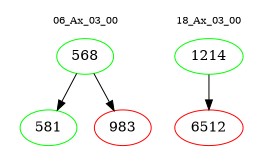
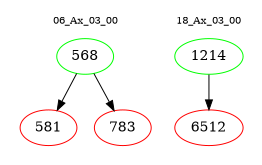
(49, 128) -> (49, 128)
(123, 128) -> (123, 128)
